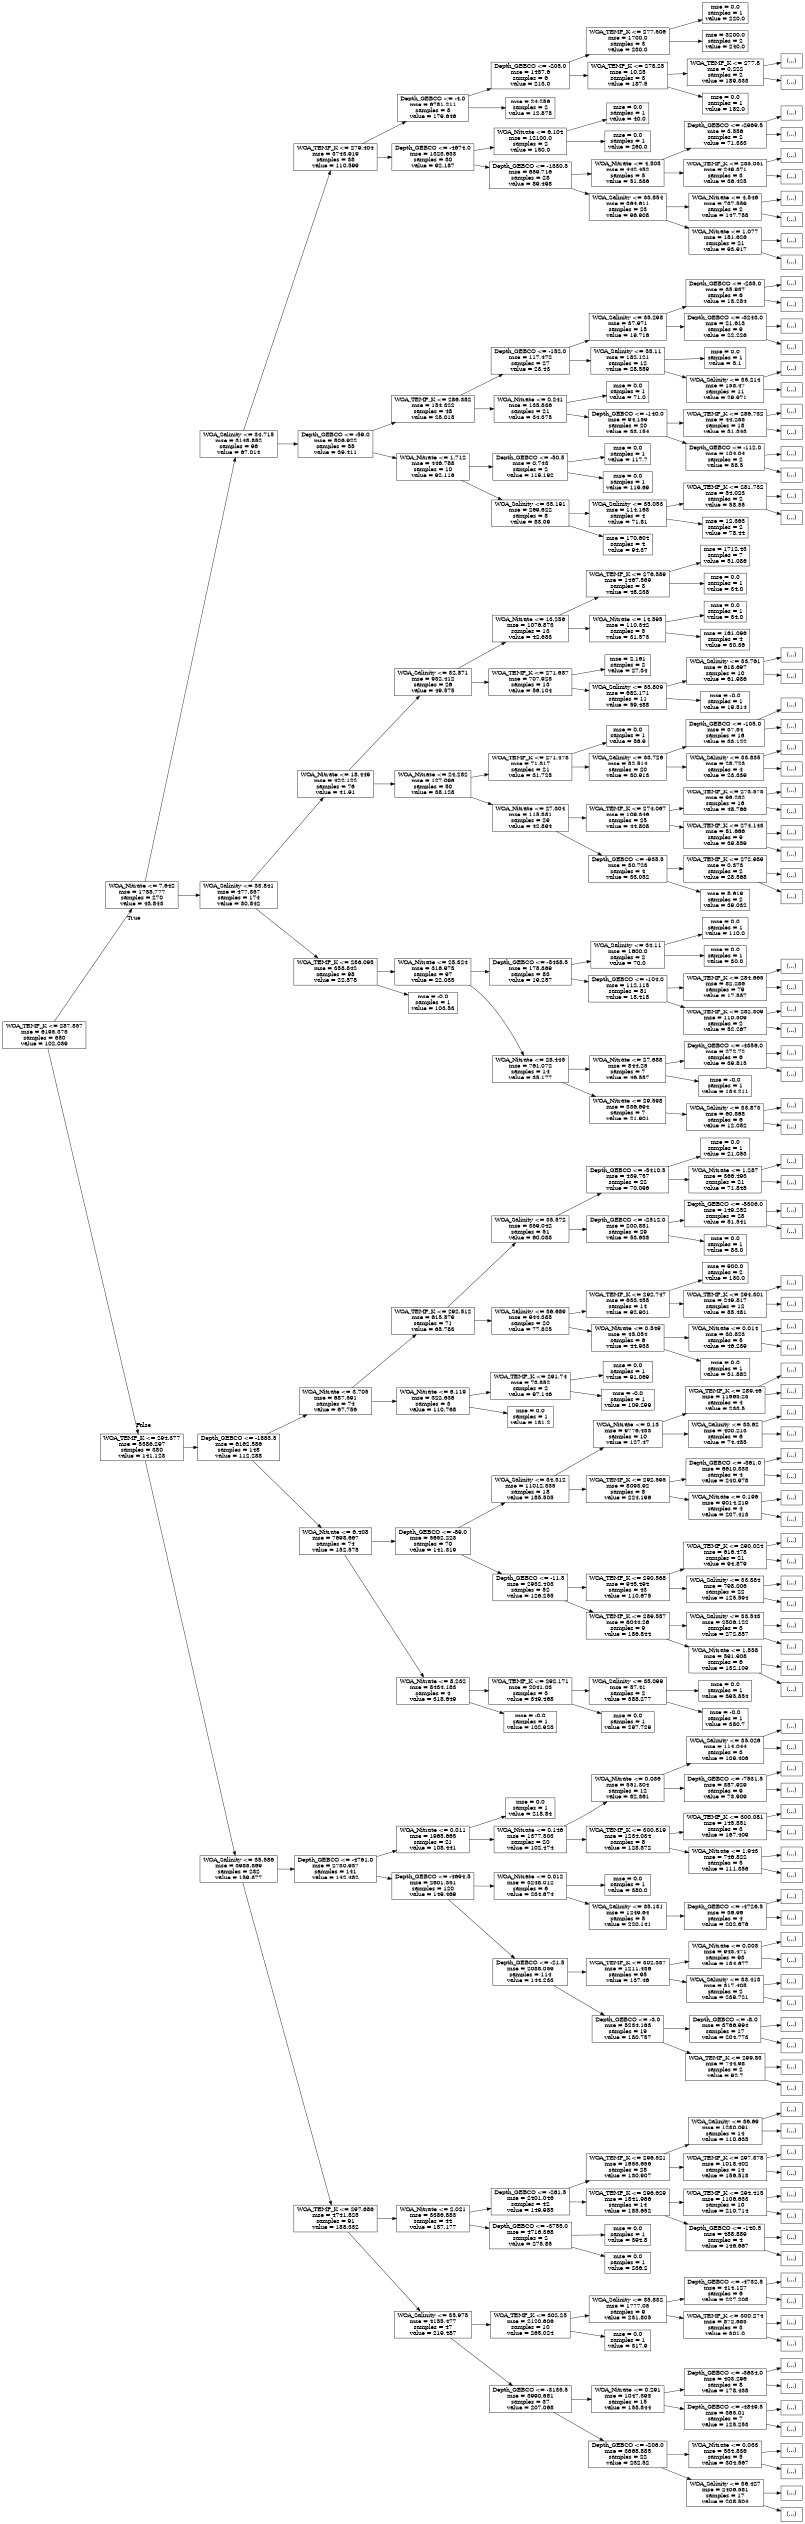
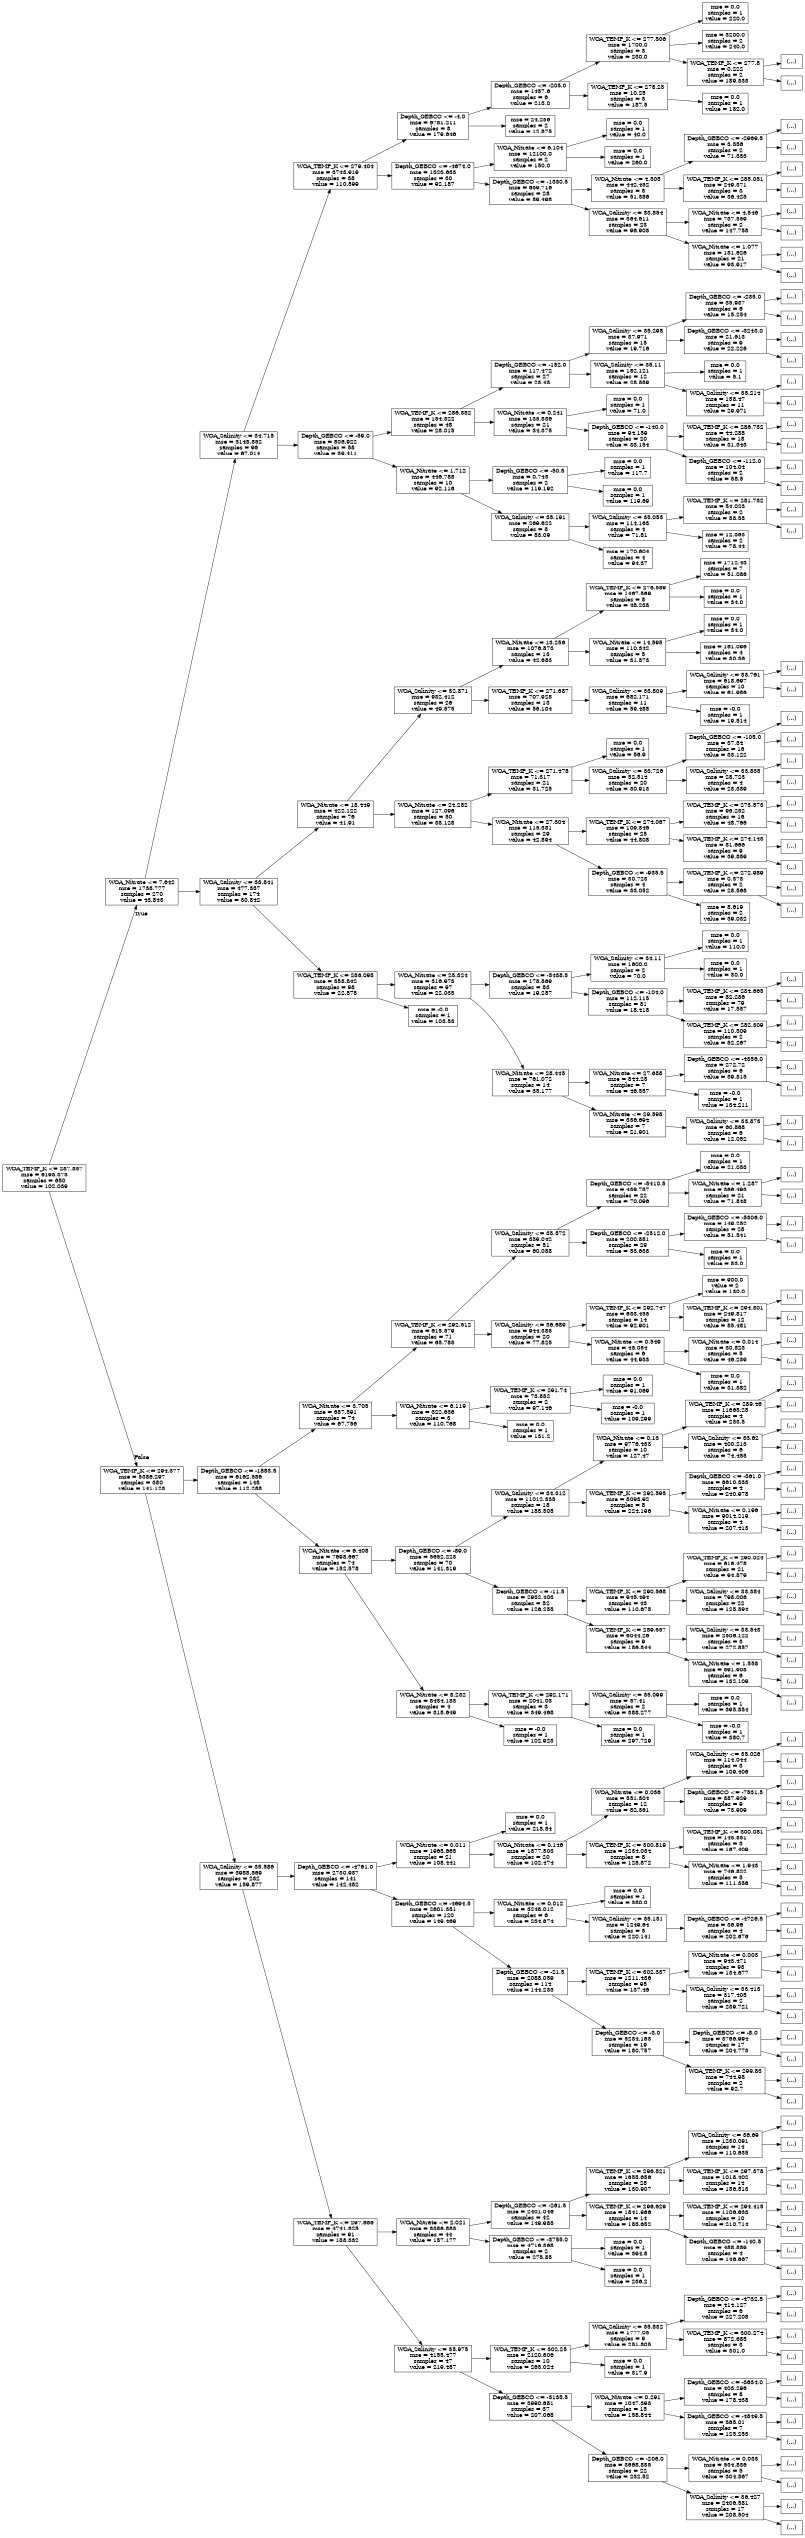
(675, 74) -> (676, 60)
(628, 665) -> none
(725, 1273) -> (725, 1286)
